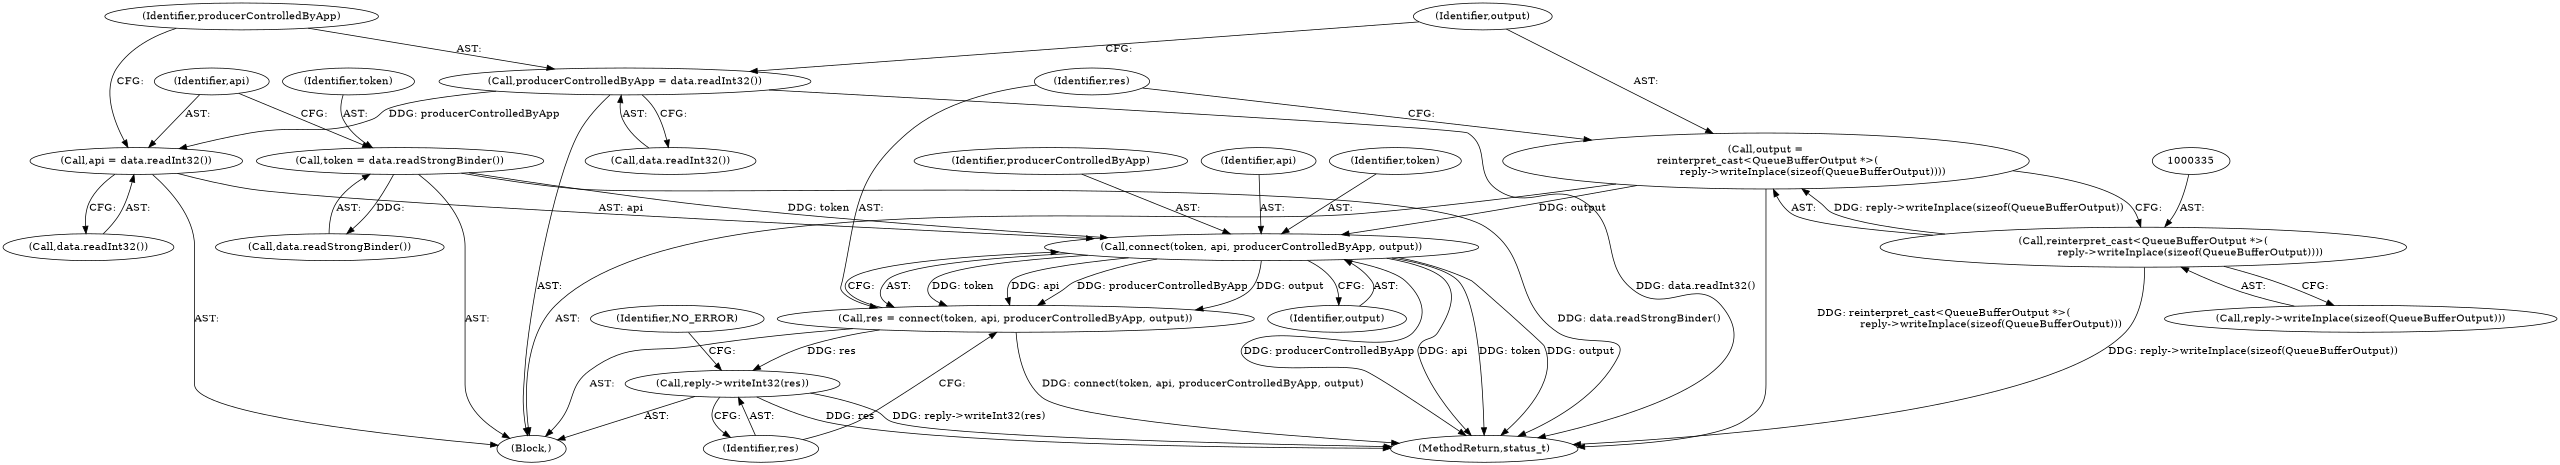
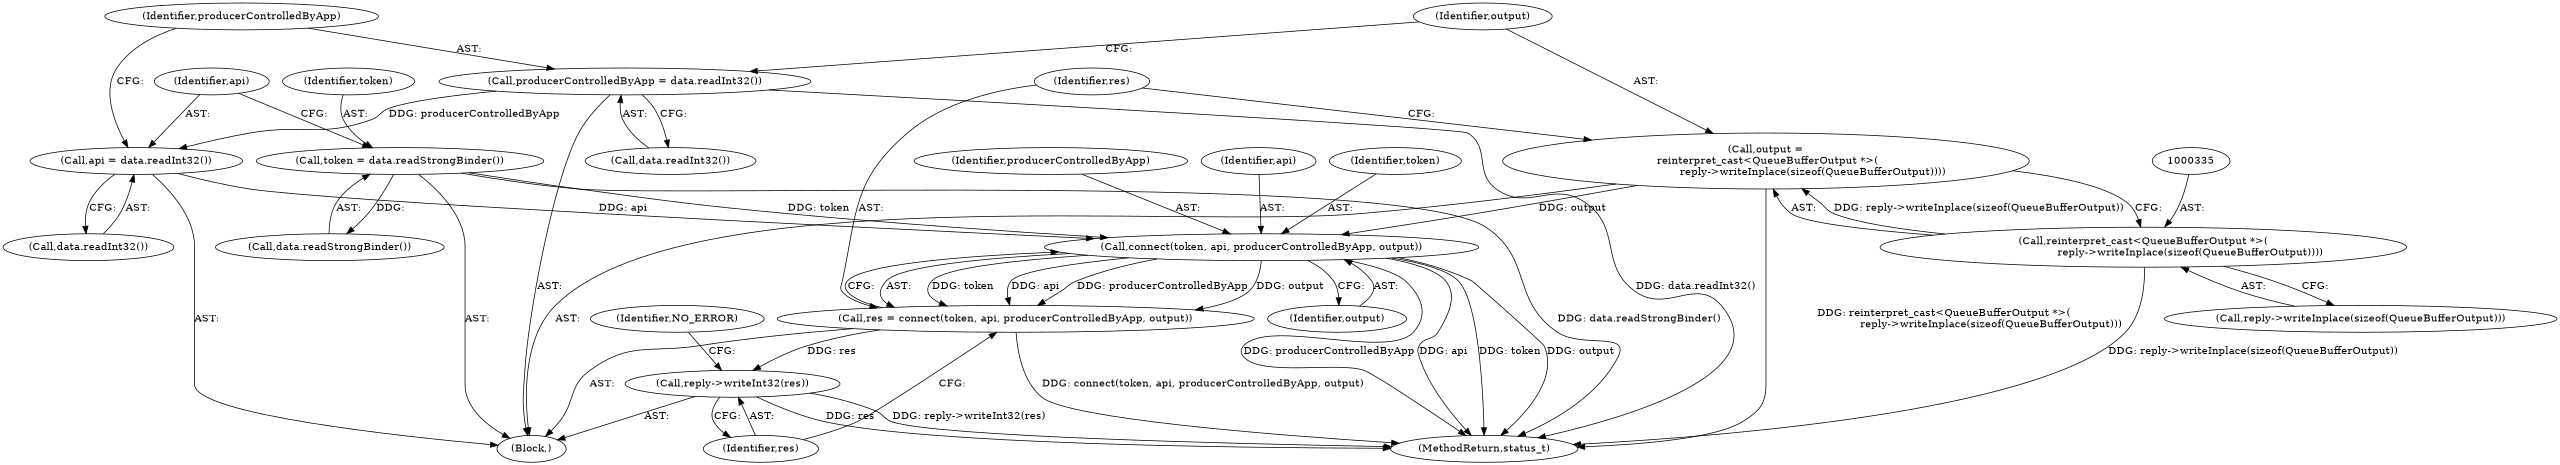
(621, 208) -> (623, 208)
